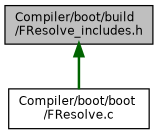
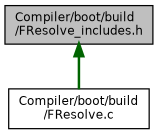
(79, 109) -> (79, 109)
